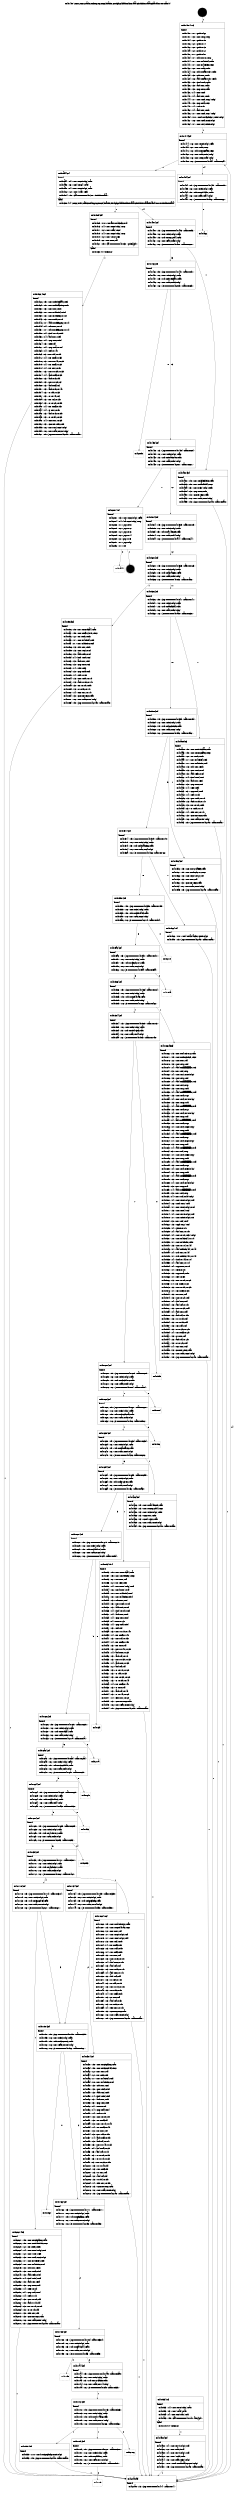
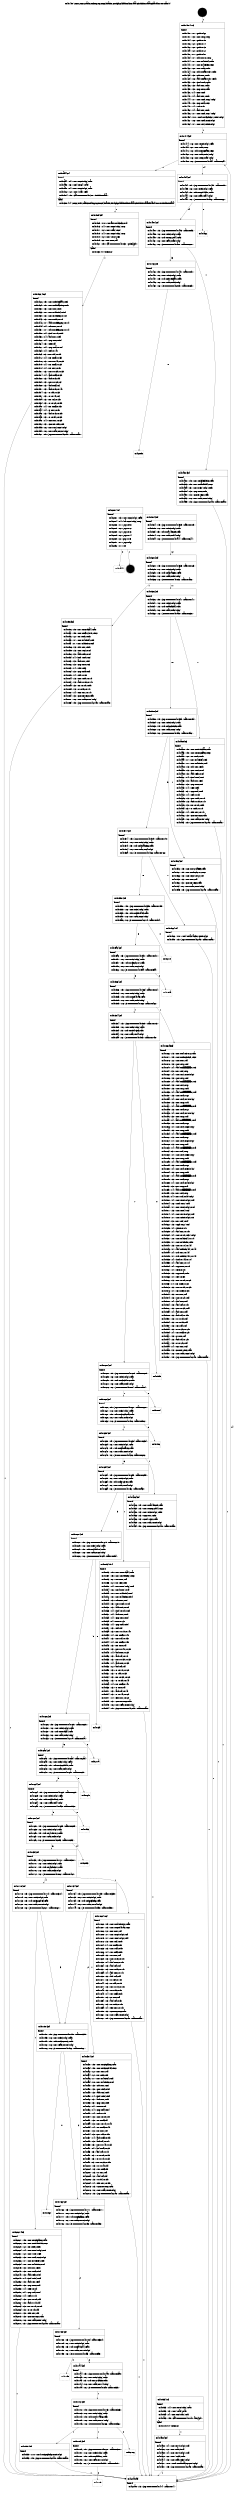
(145, 213) -> (187, 211)
(171, 454) -> none
